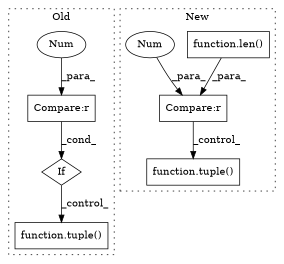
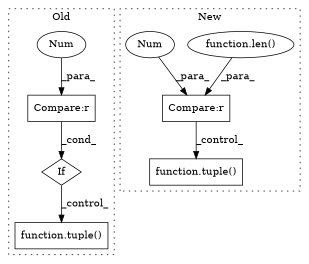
(228, 45) -> (241, 45)
